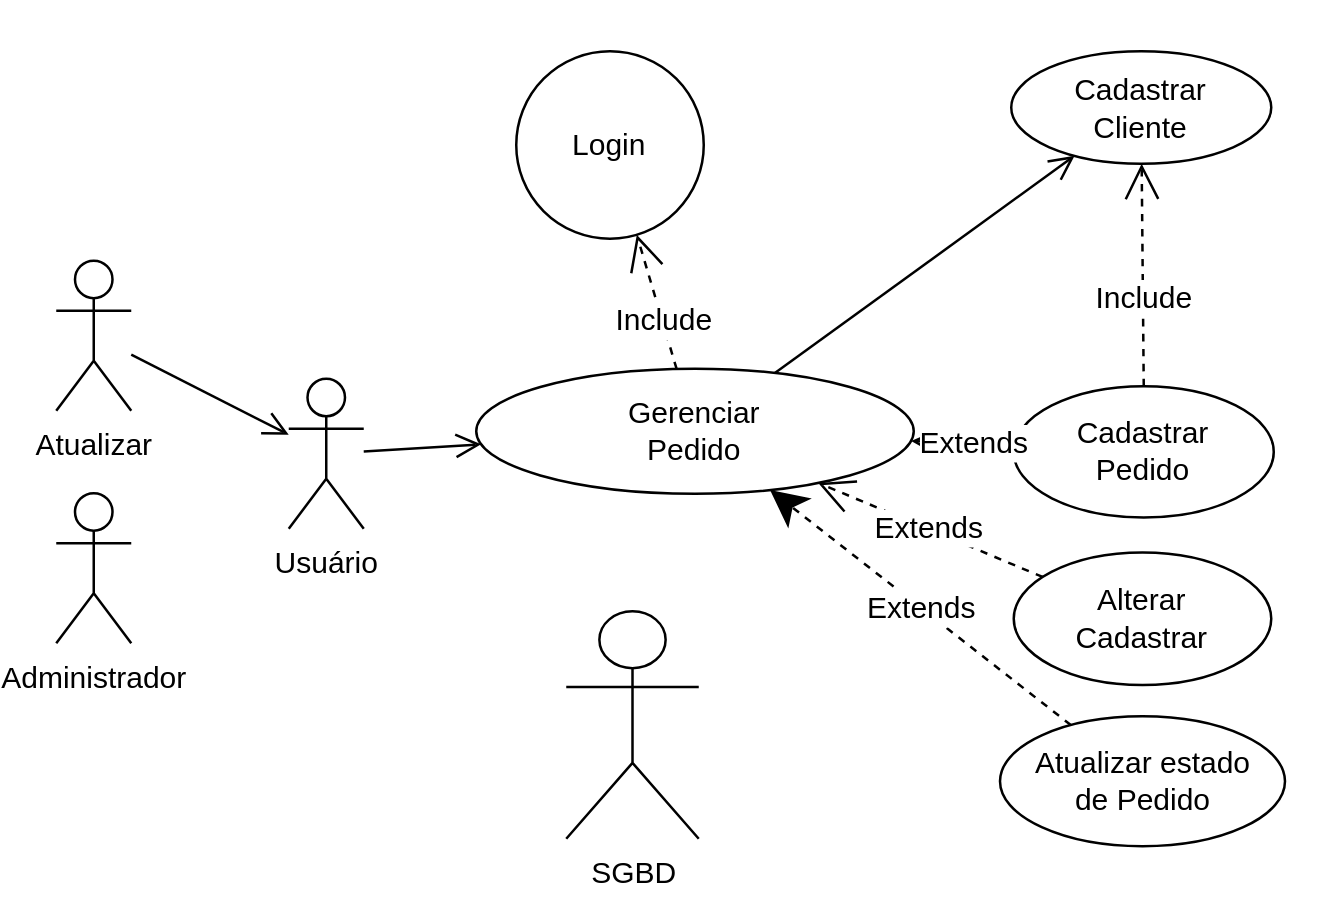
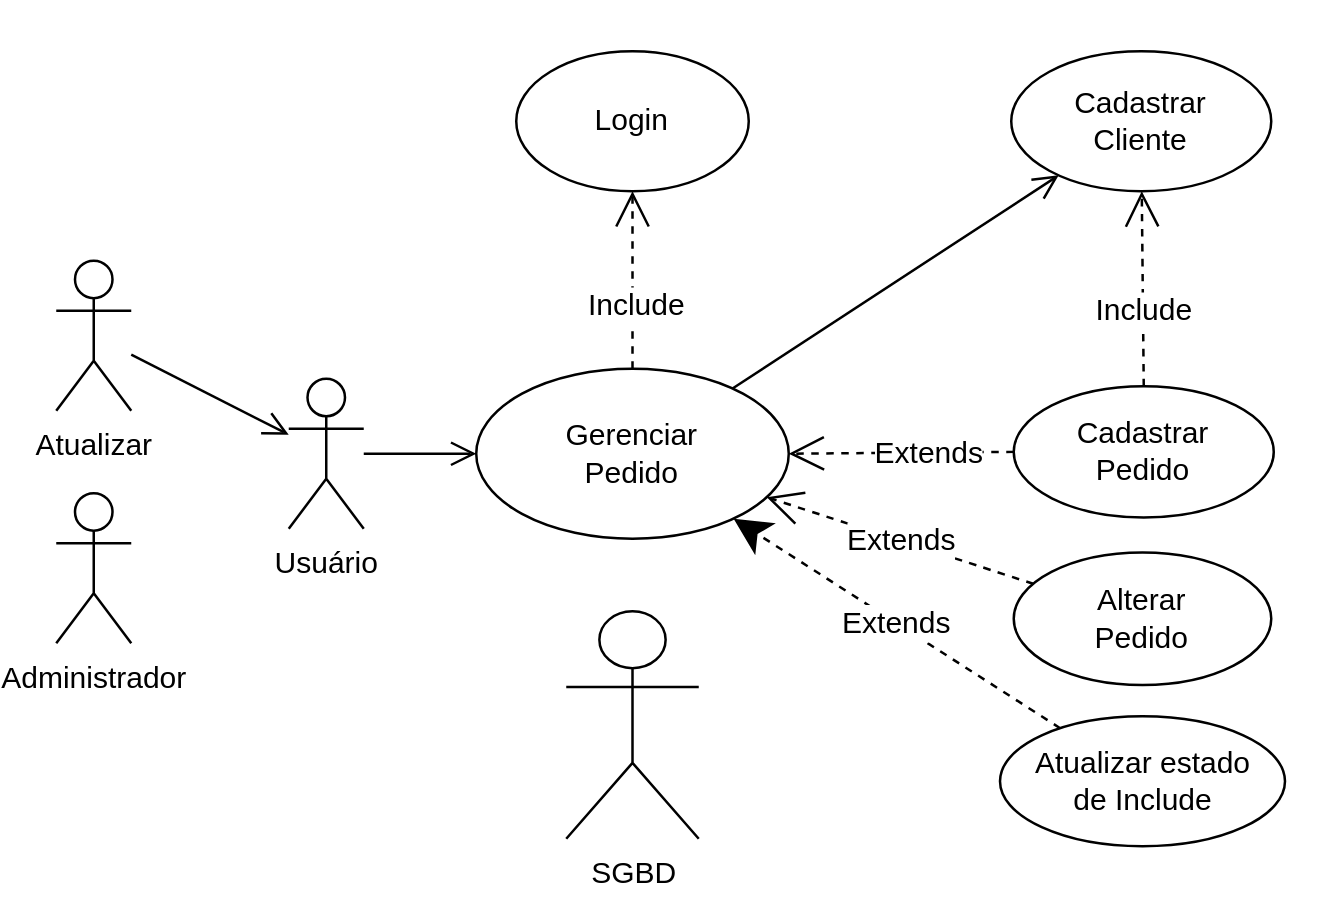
(1141, 108) -> (1141, 121)
(610, 145) -> (633, 121)
(695, 431) -> (633, 454)
(1143, 619) -> (1143, 619)
(1144, 781) -> (1144, 781)
